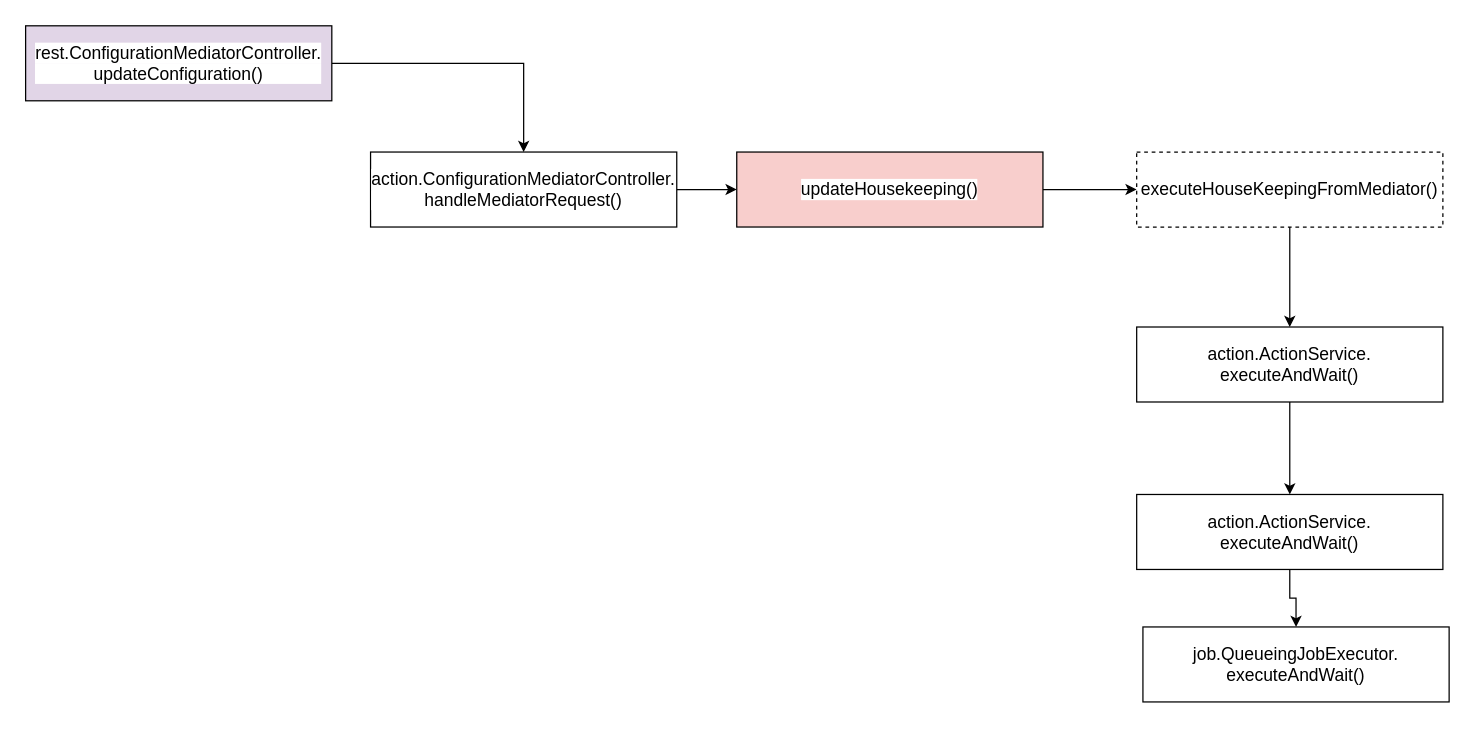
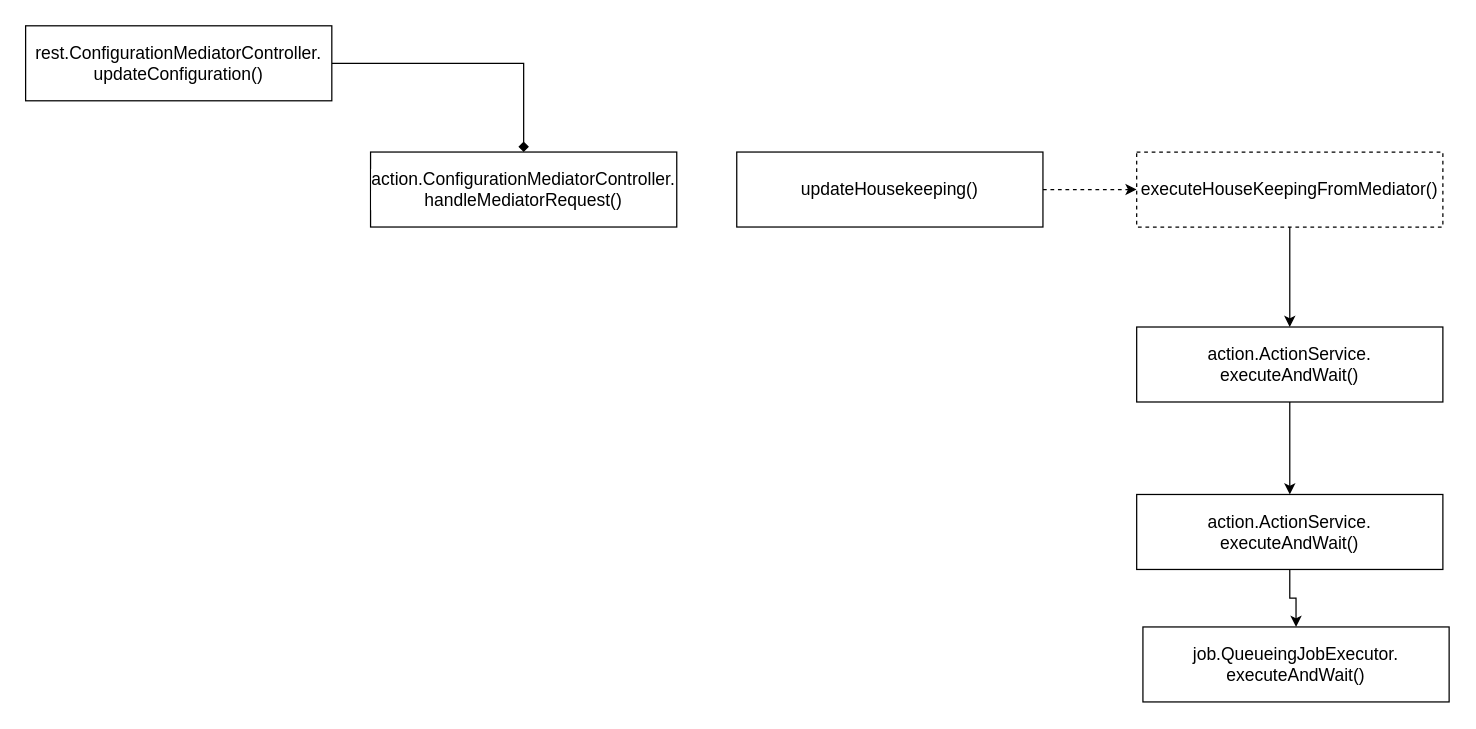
(179, 63) -> (179, 63)
(524, 142) -> (524, 141)
(703, 189) -> none
(890, 189) -> (890, 189)
(1086, 189) -> (1086, 189)
